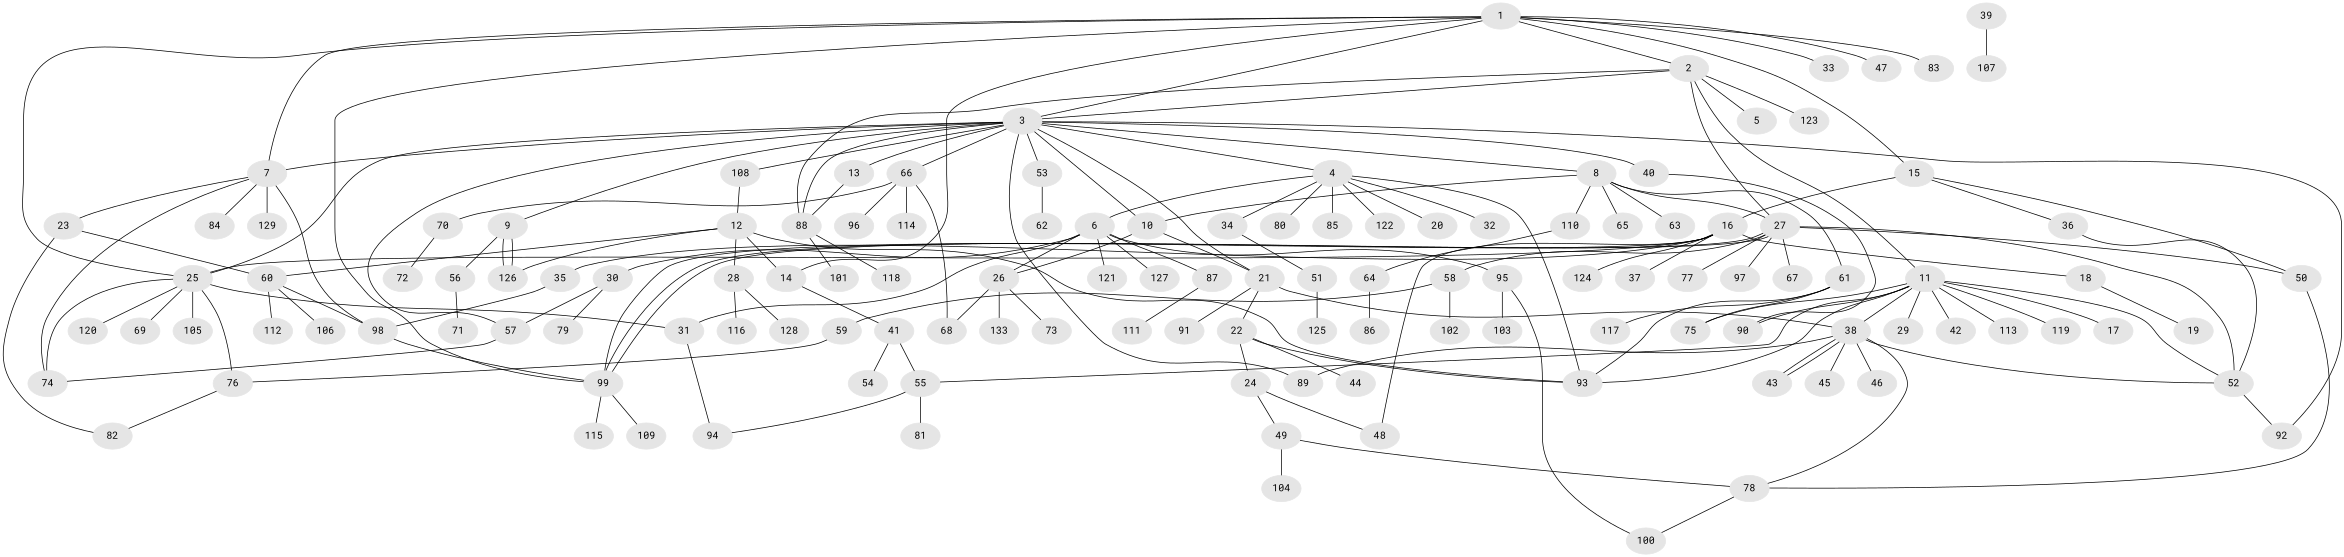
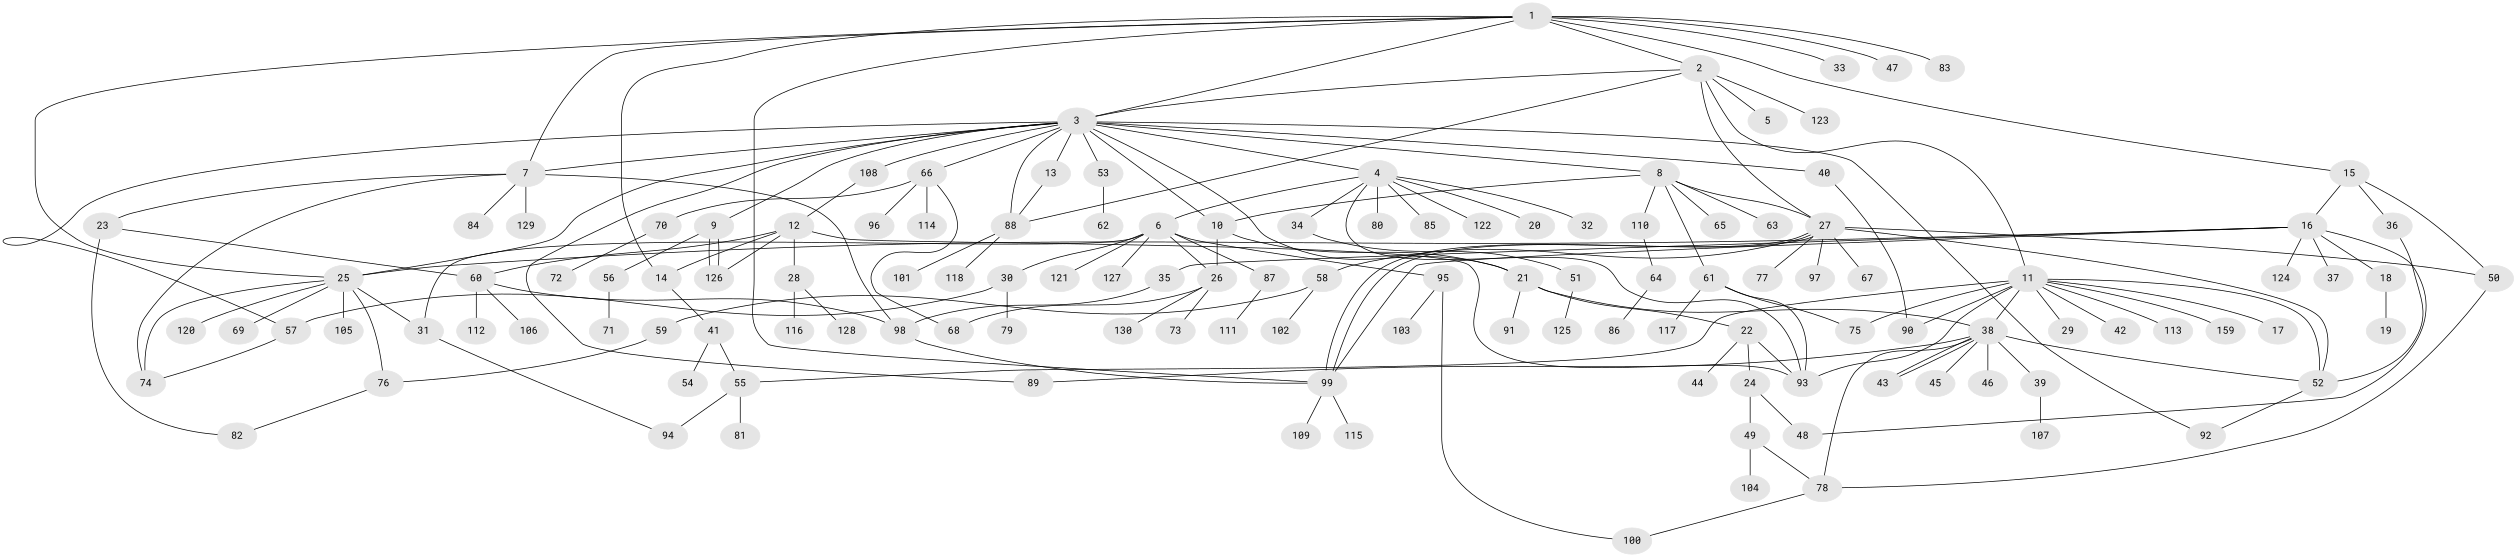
(999, 331) -> (1123, 331)
(2061, 331) -> (2226, 331)
none -> (2014, 357)
